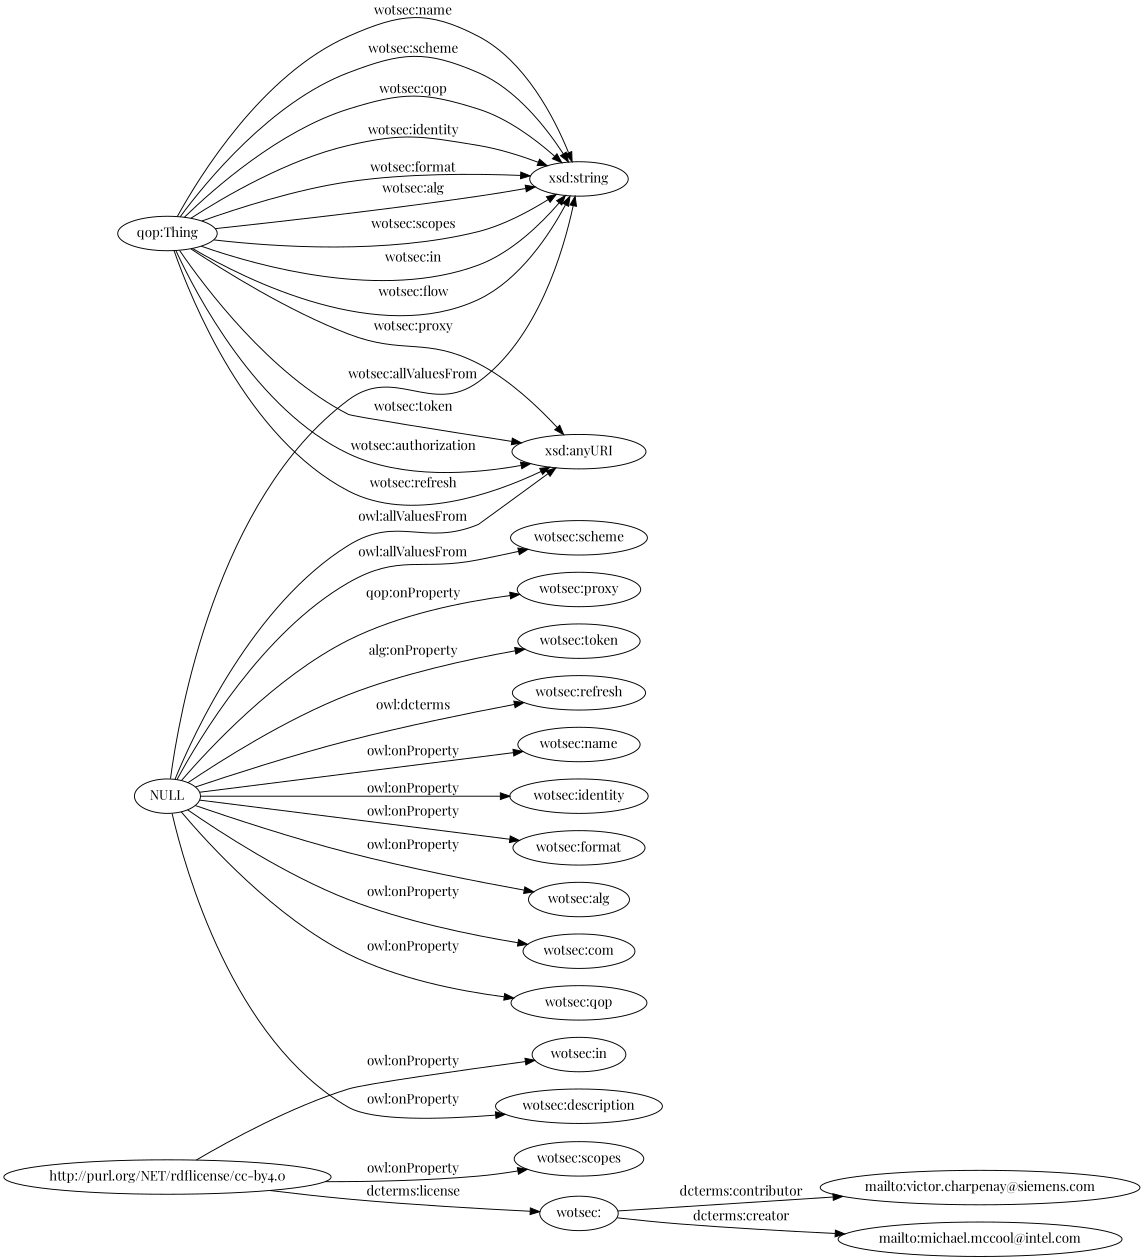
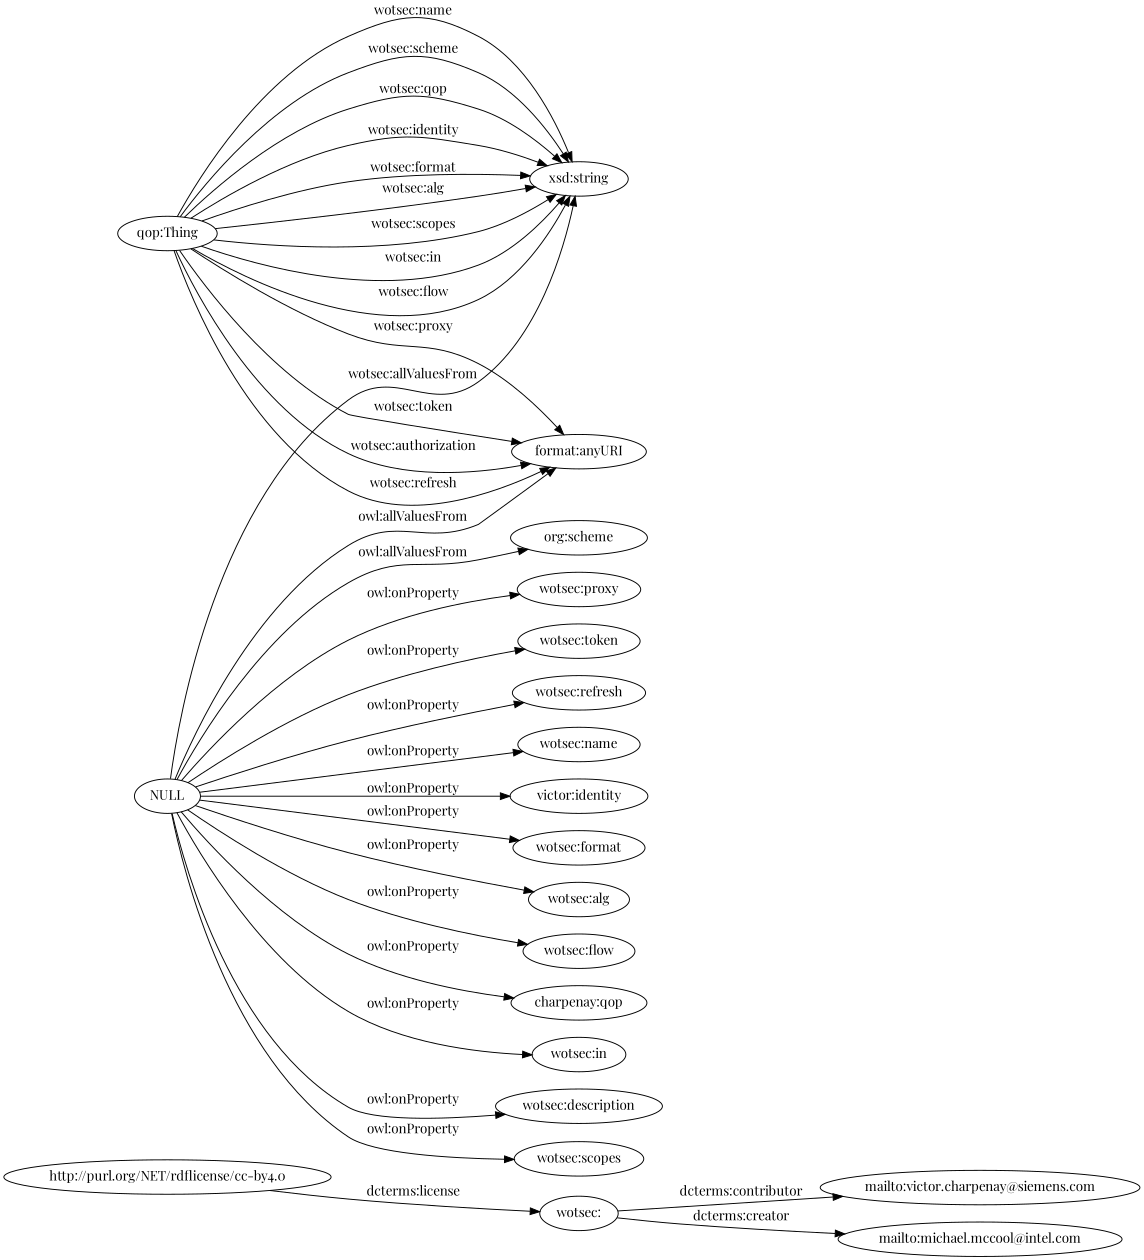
(579, 452) -> (579, 452)
(579, 538) -> (579, 538)
(413, 594) -> (413, 594)
(413, 651) -> (413, 651)
(413, 706) -> (413, 706)
(579, 796) -> (579, 796)
(579, 951) -> (579, 951)
(579, 1003) -> (579, 1003)
(354, 1088) -> (314, 987)
(422, 1180) -> (272, 1060)
